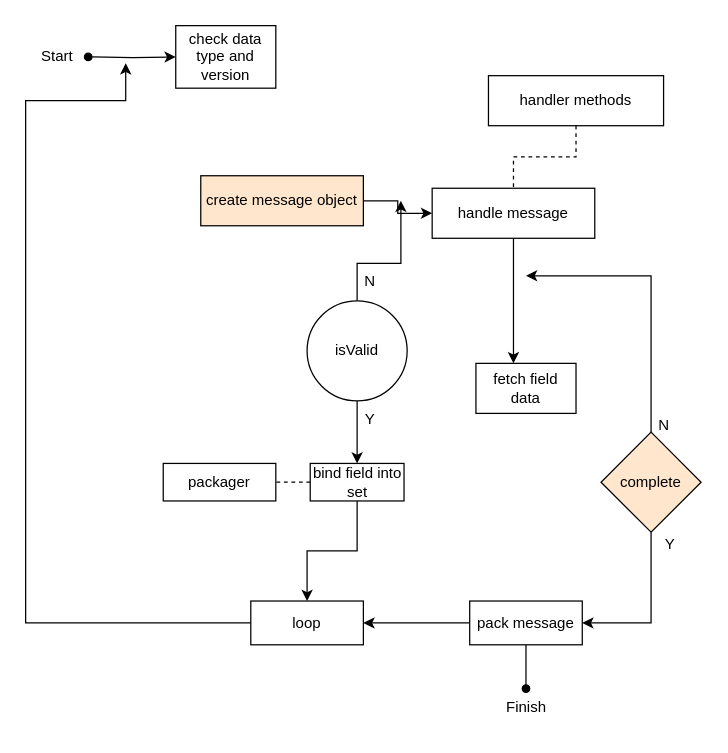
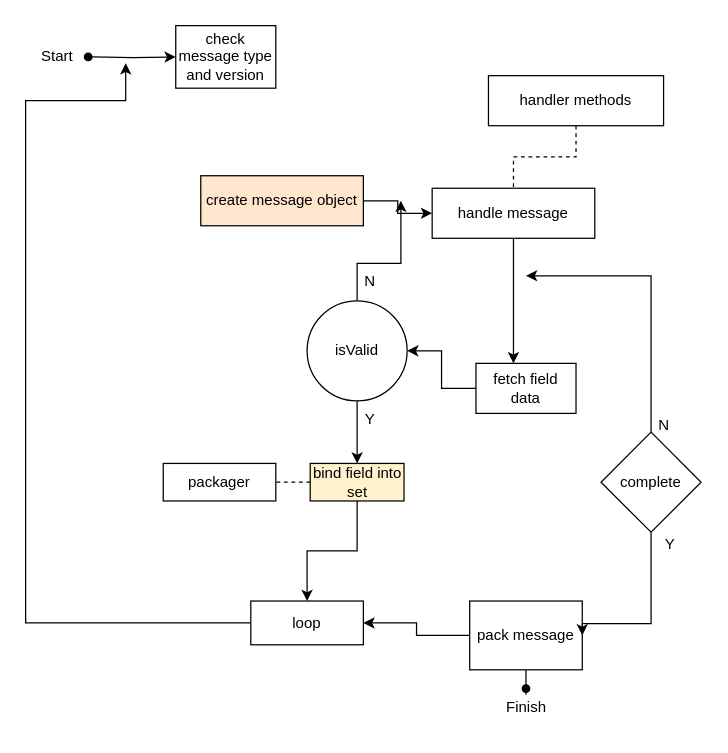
(226, 57) -> (226, 57)
none -> (441, 374)
(357, 482) -> (357, 482)
(651, 482) -> (651, 482)
(526, 623) -> (526, 635)
